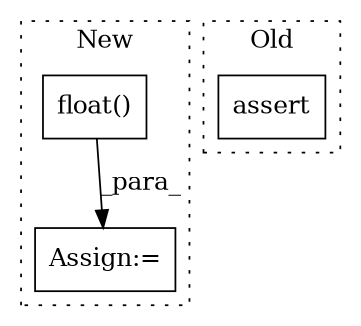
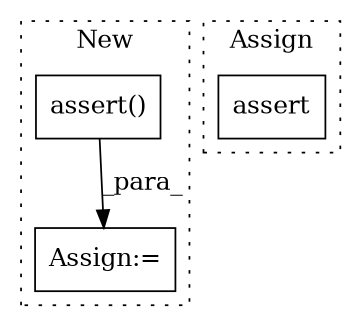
(272, 41) -> (272, 41)
(95, 107) -> (98, 107)
